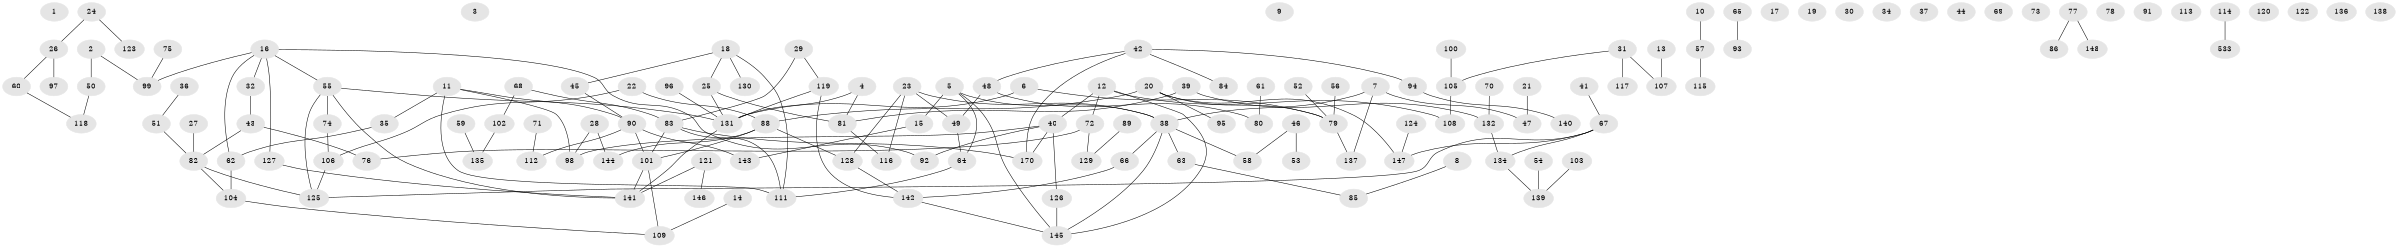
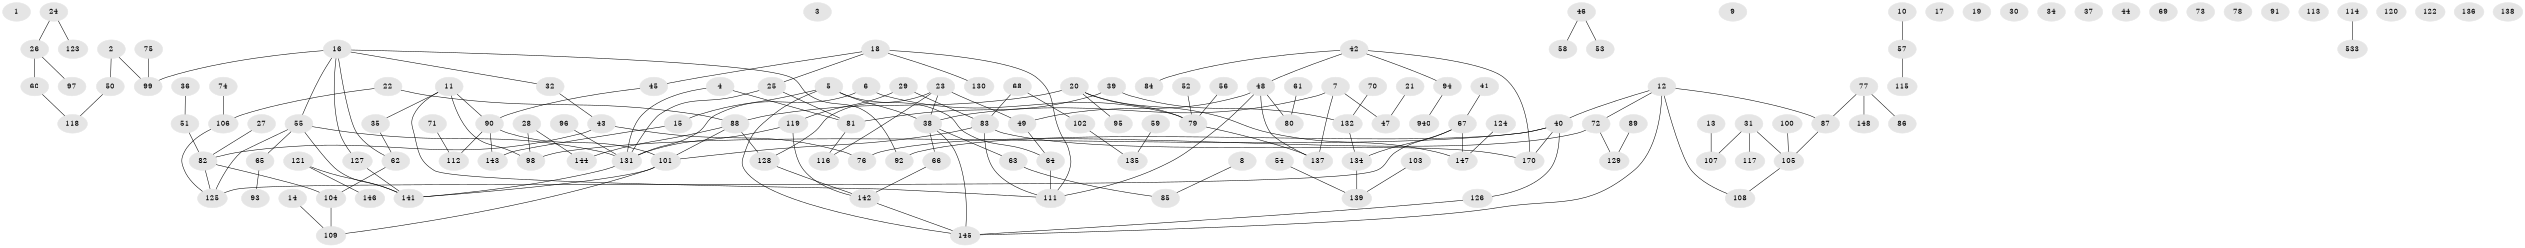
(327, 105) -> (279, 142)
(1566, 124) -> (1424, 124)
none -> (1826, 124)
none -> (1268, 129)
(1209, 144) -> none
none -> (1169, 163)
